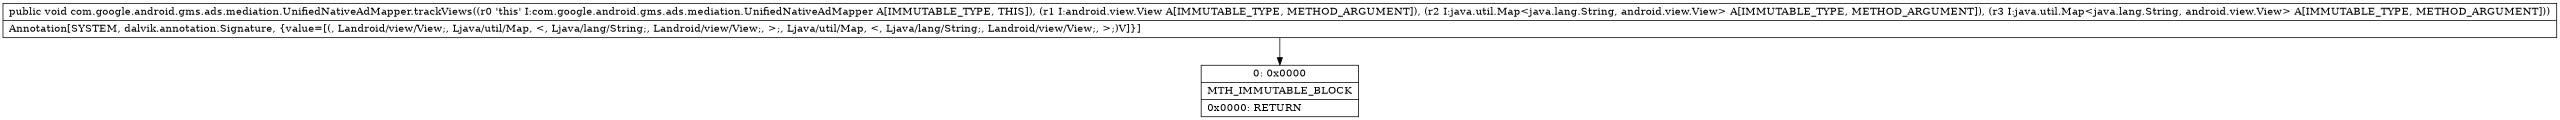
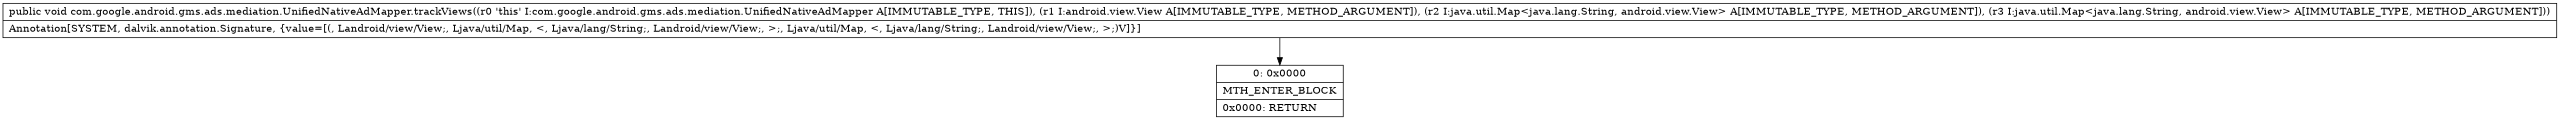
(1280, 91) -> (1280, 91)
